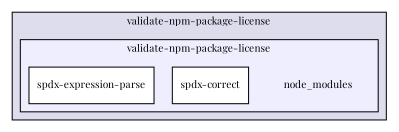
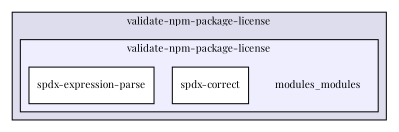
(318, 85) -> (318, 85)
